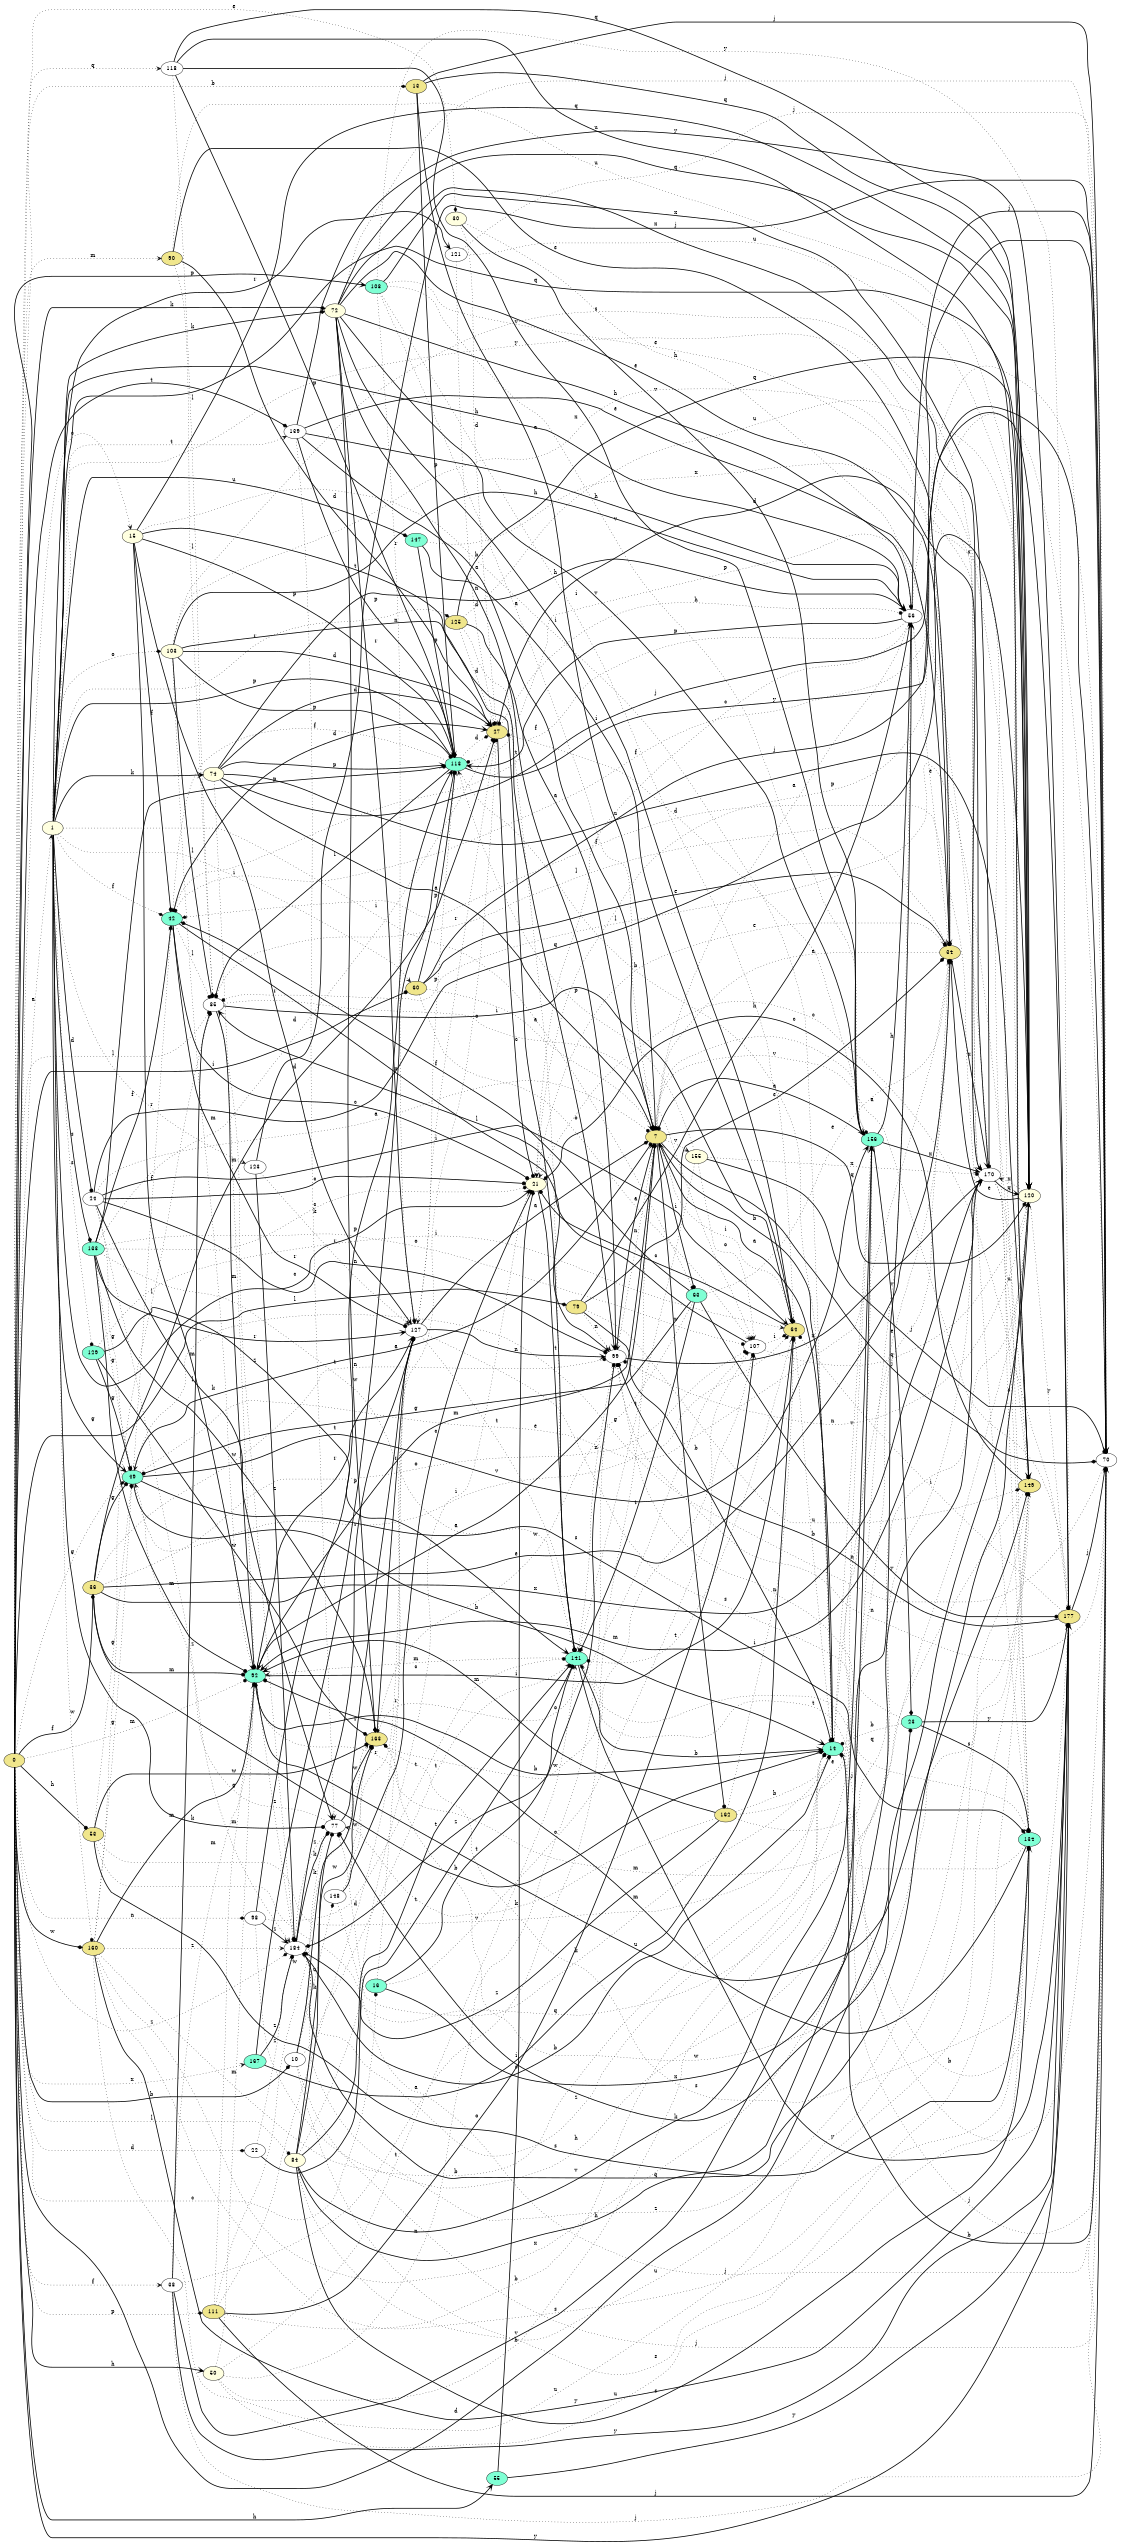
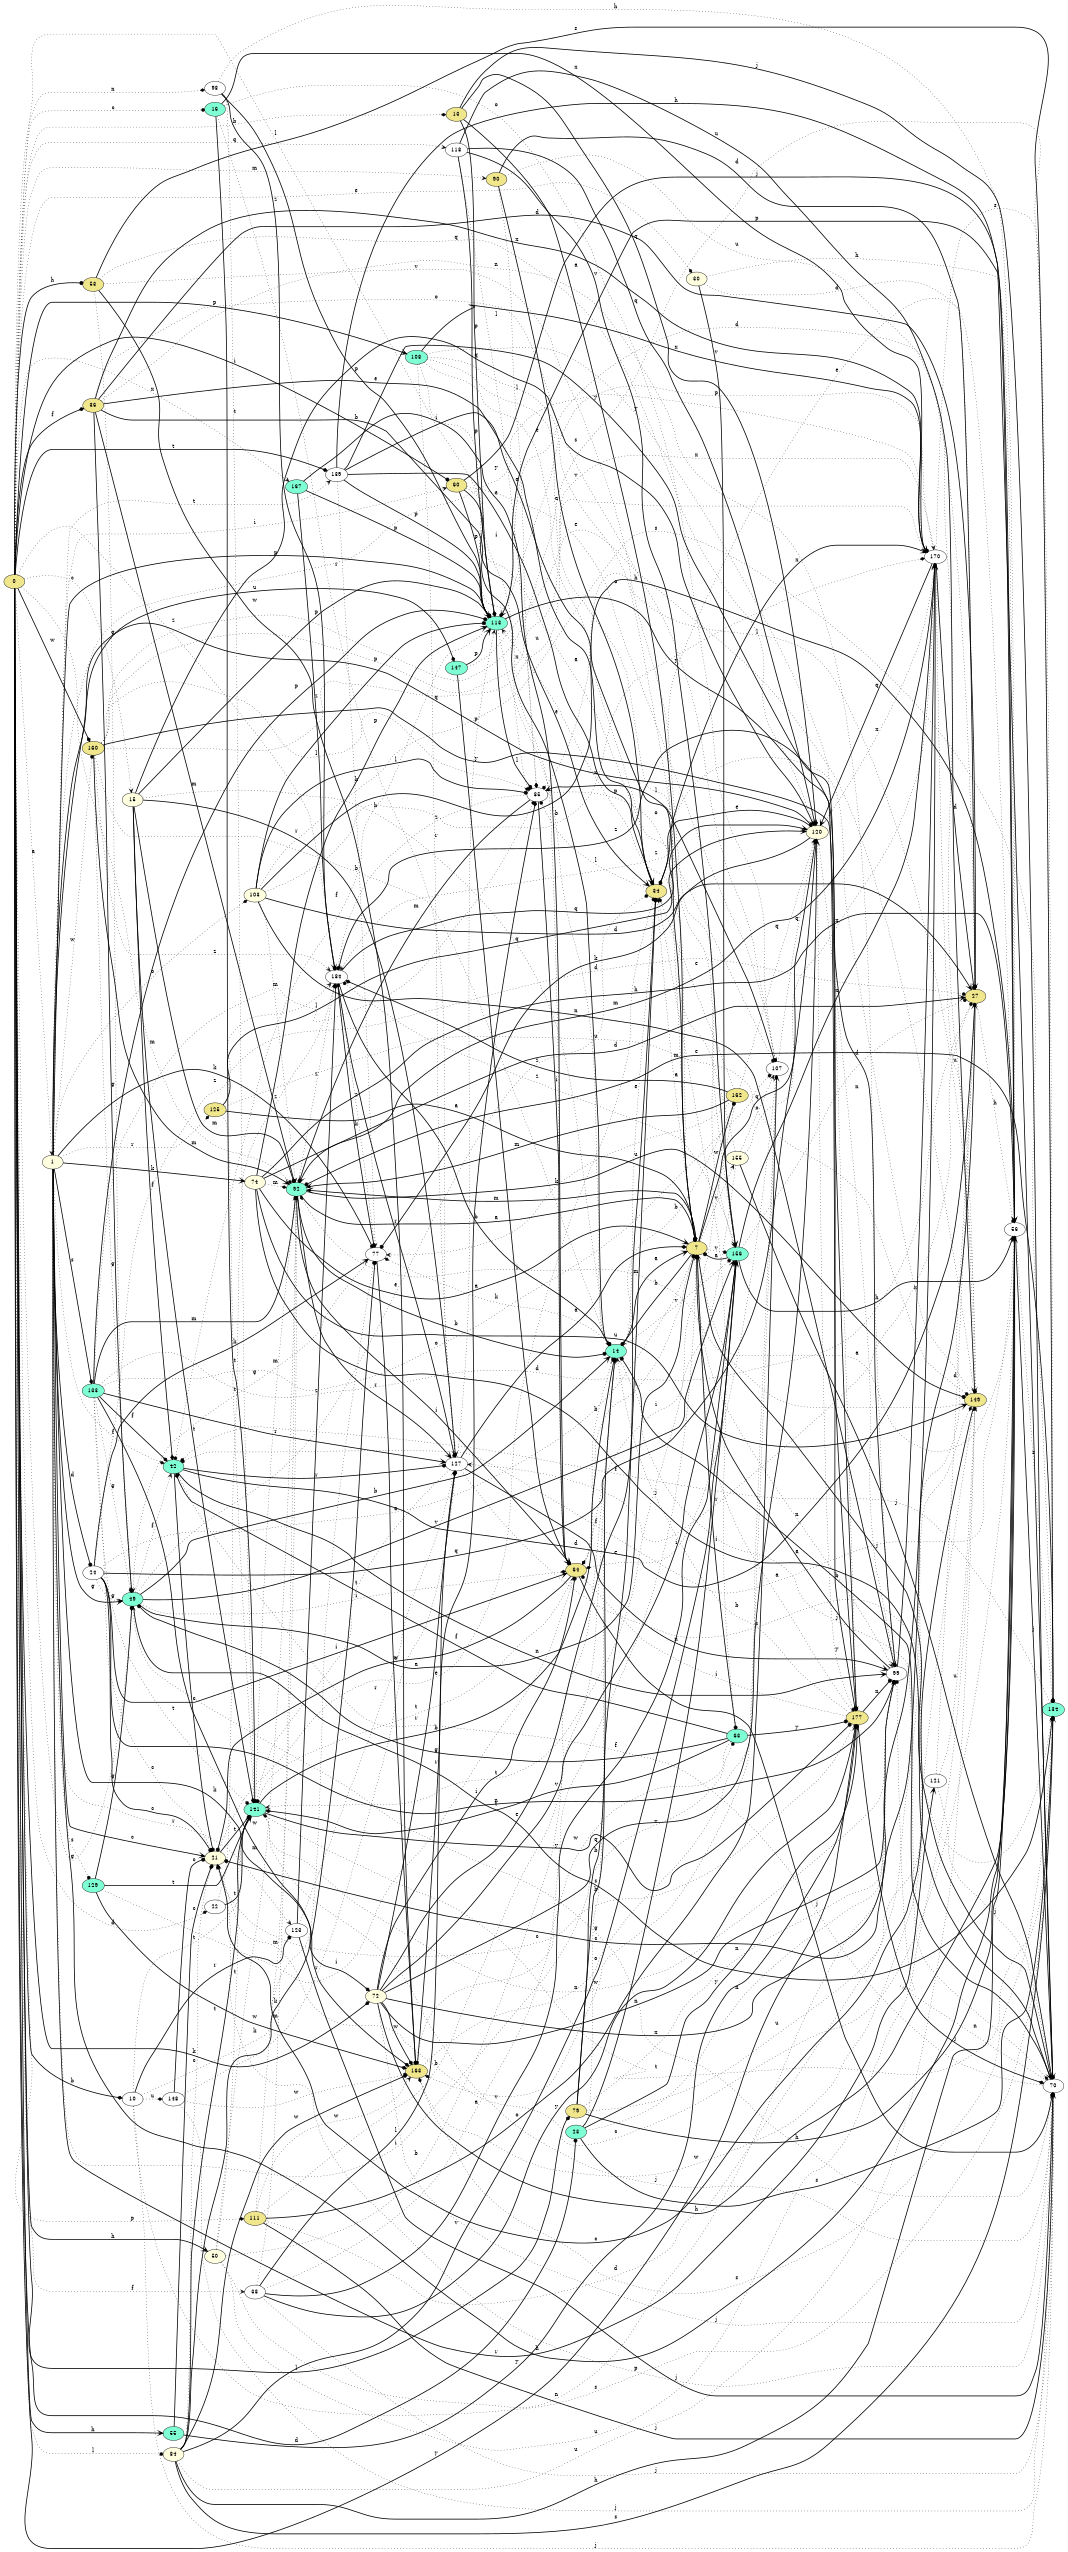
(192, 960) -> (235, 1006)
(901, 1428) -> (690, 1702)
(361, 1701) -> (201, 1986)
none -> (808, 1912)
